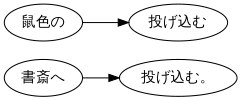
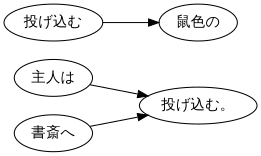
(100, 23) -> (126, 23)
none -> (53, 78)
